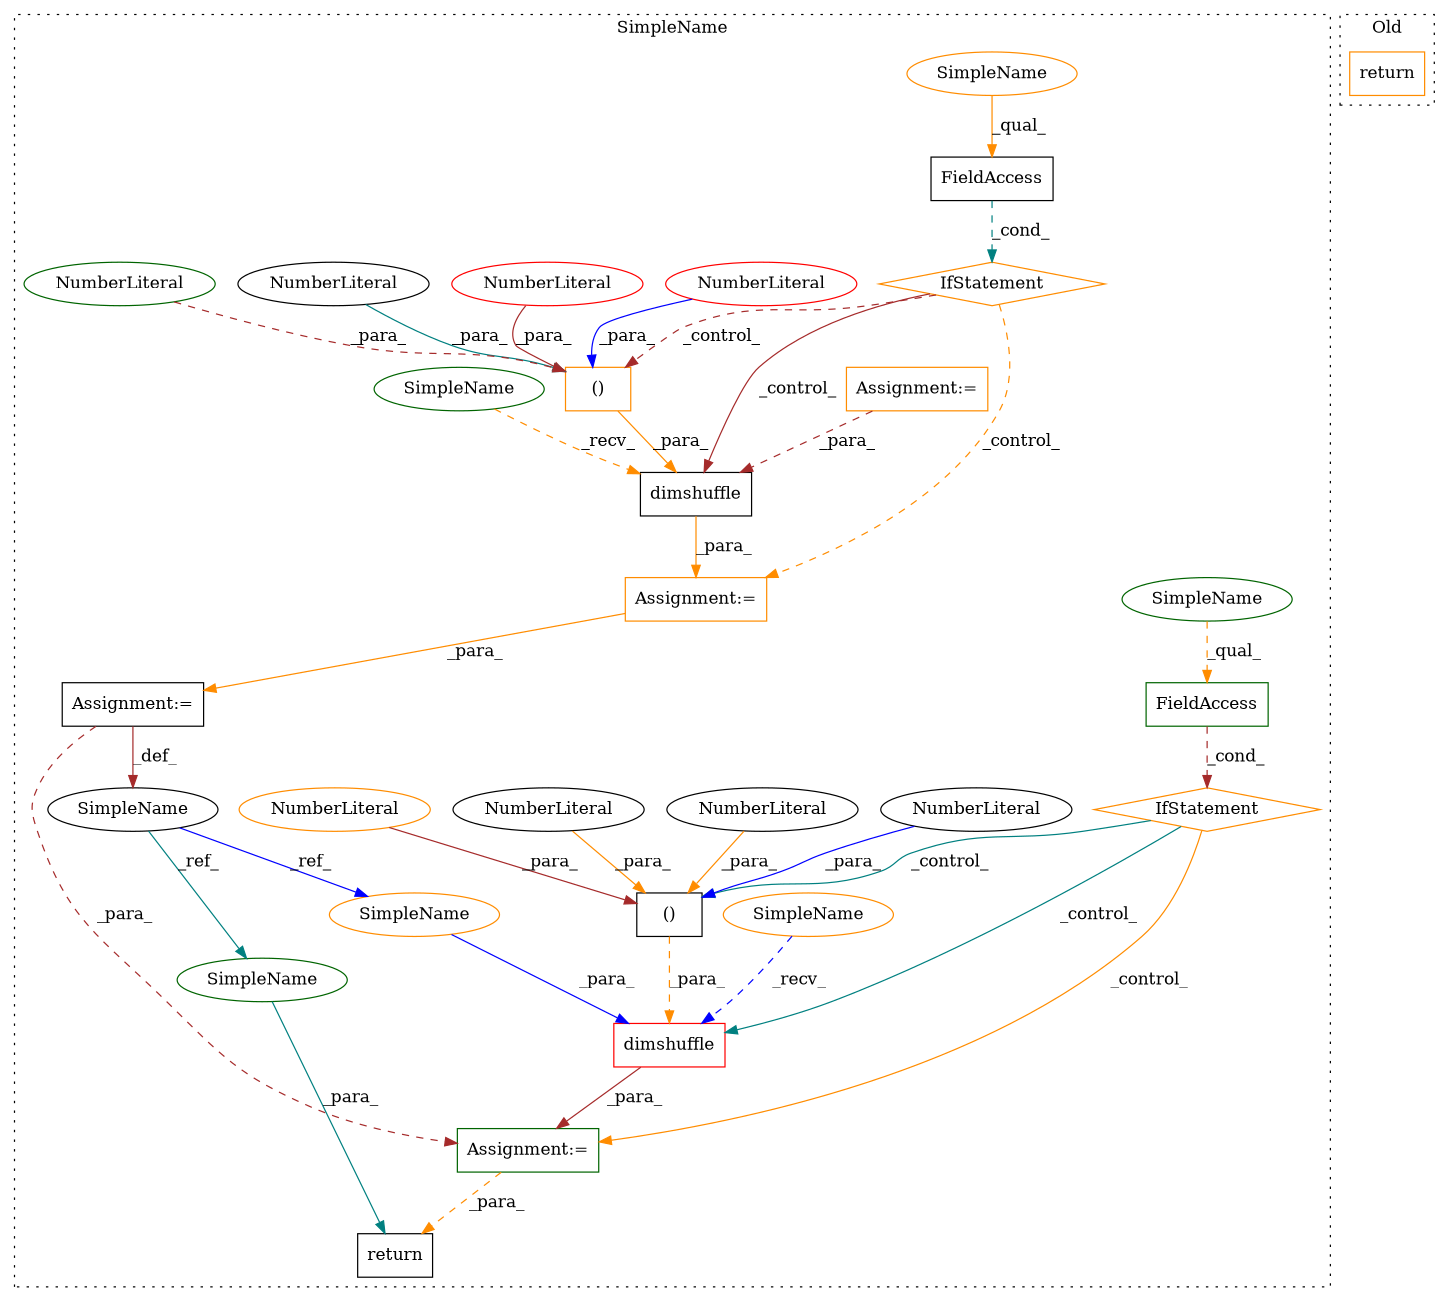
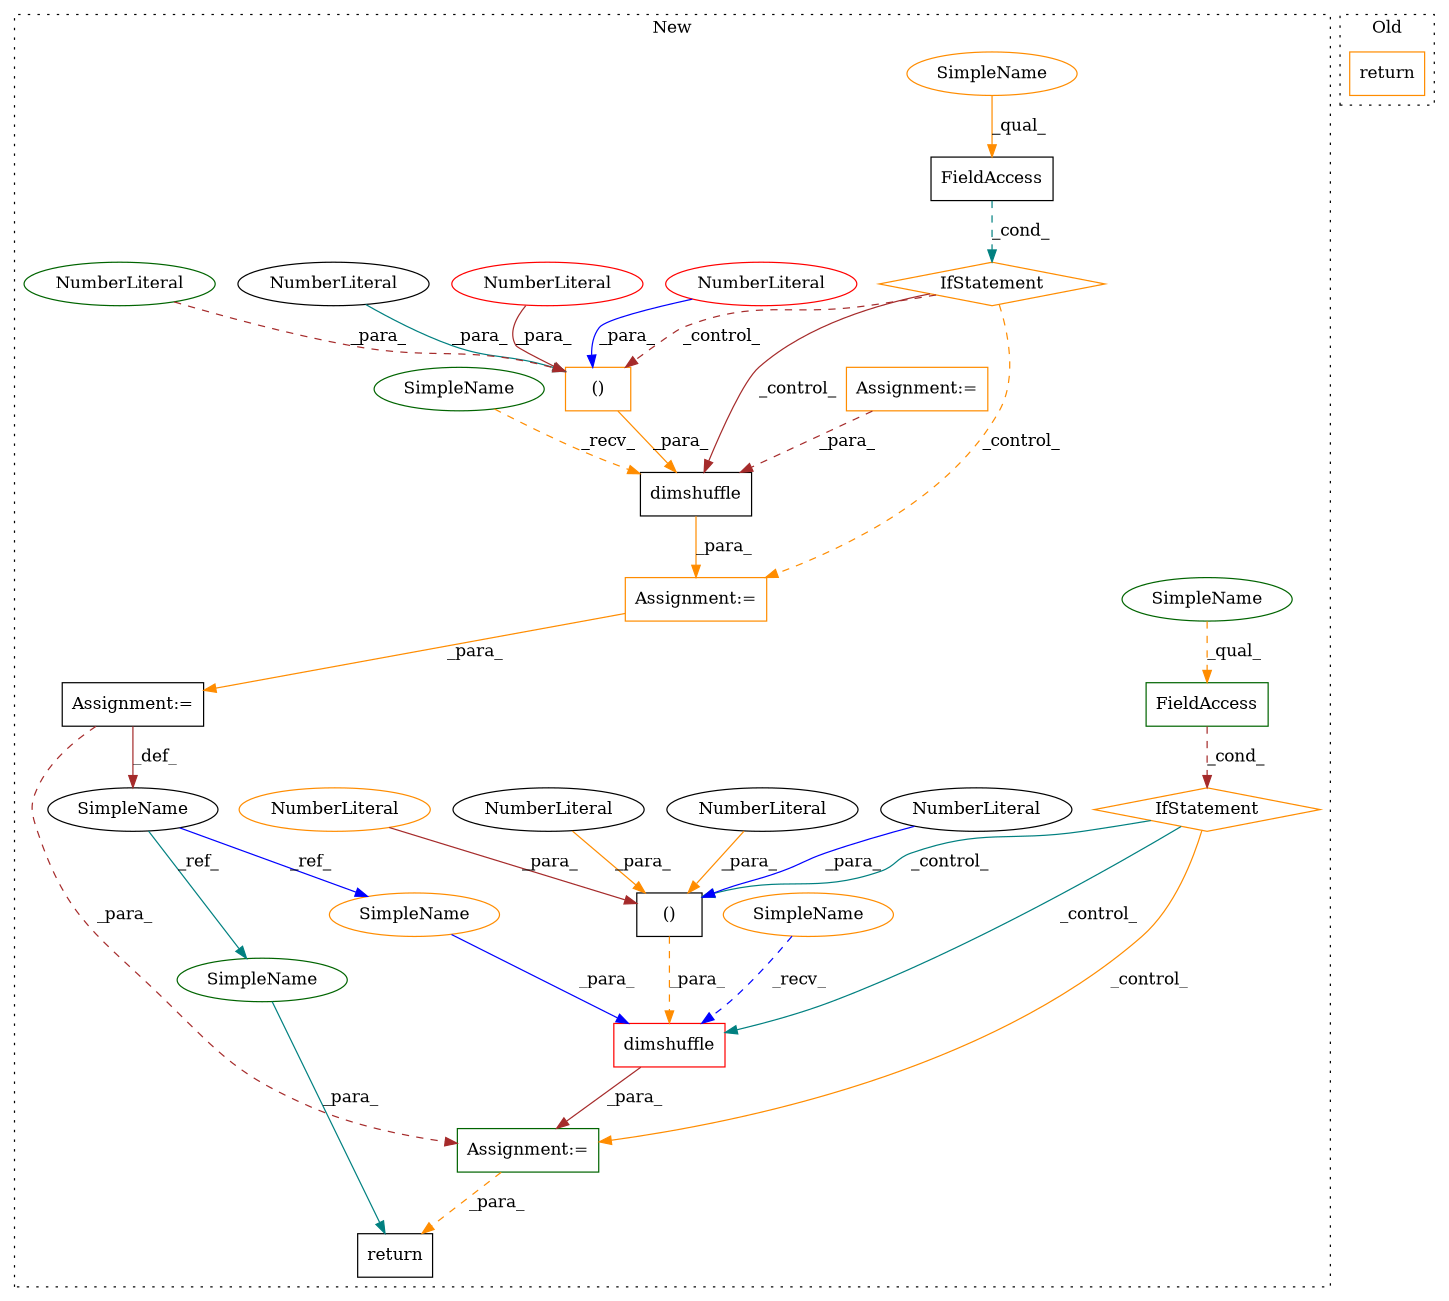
(672, 28) -> (672, 28)
